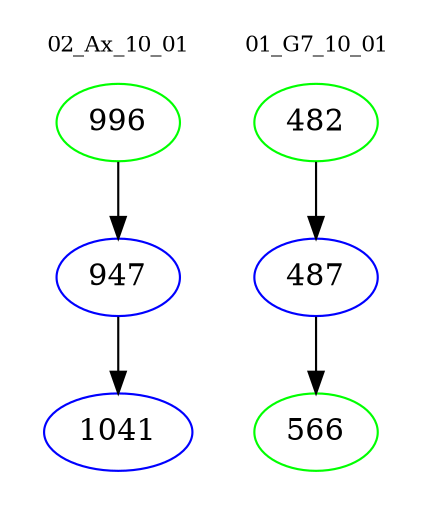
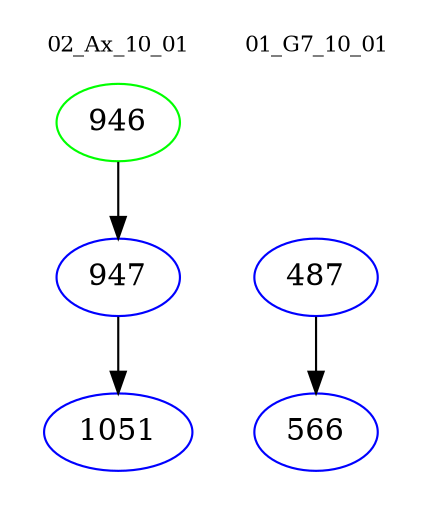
(118, 123) -> (118, 123)
(316, 123) -> none
(118, 432) -> (118, 432)
(316, 432) -> (316, 432)
